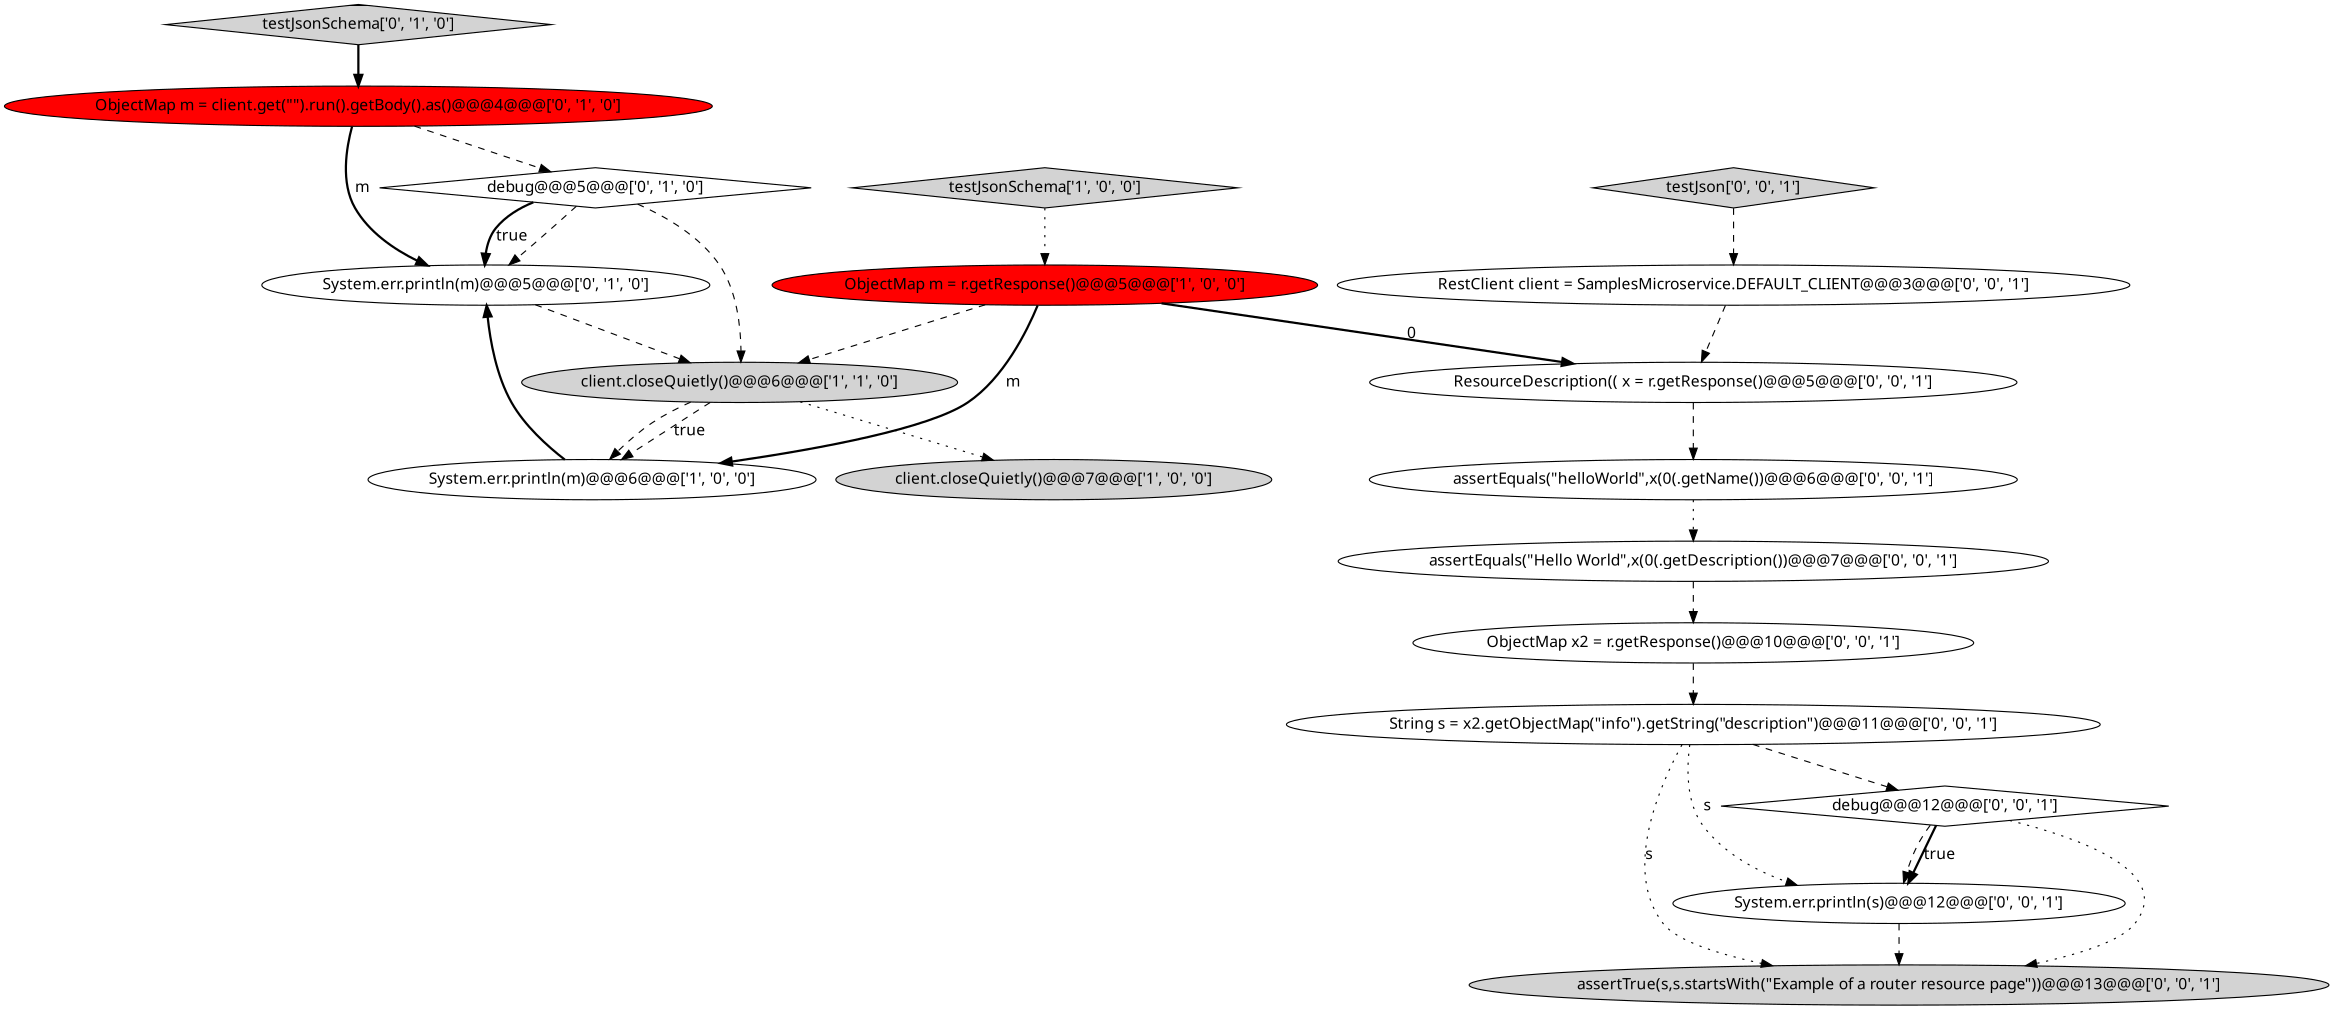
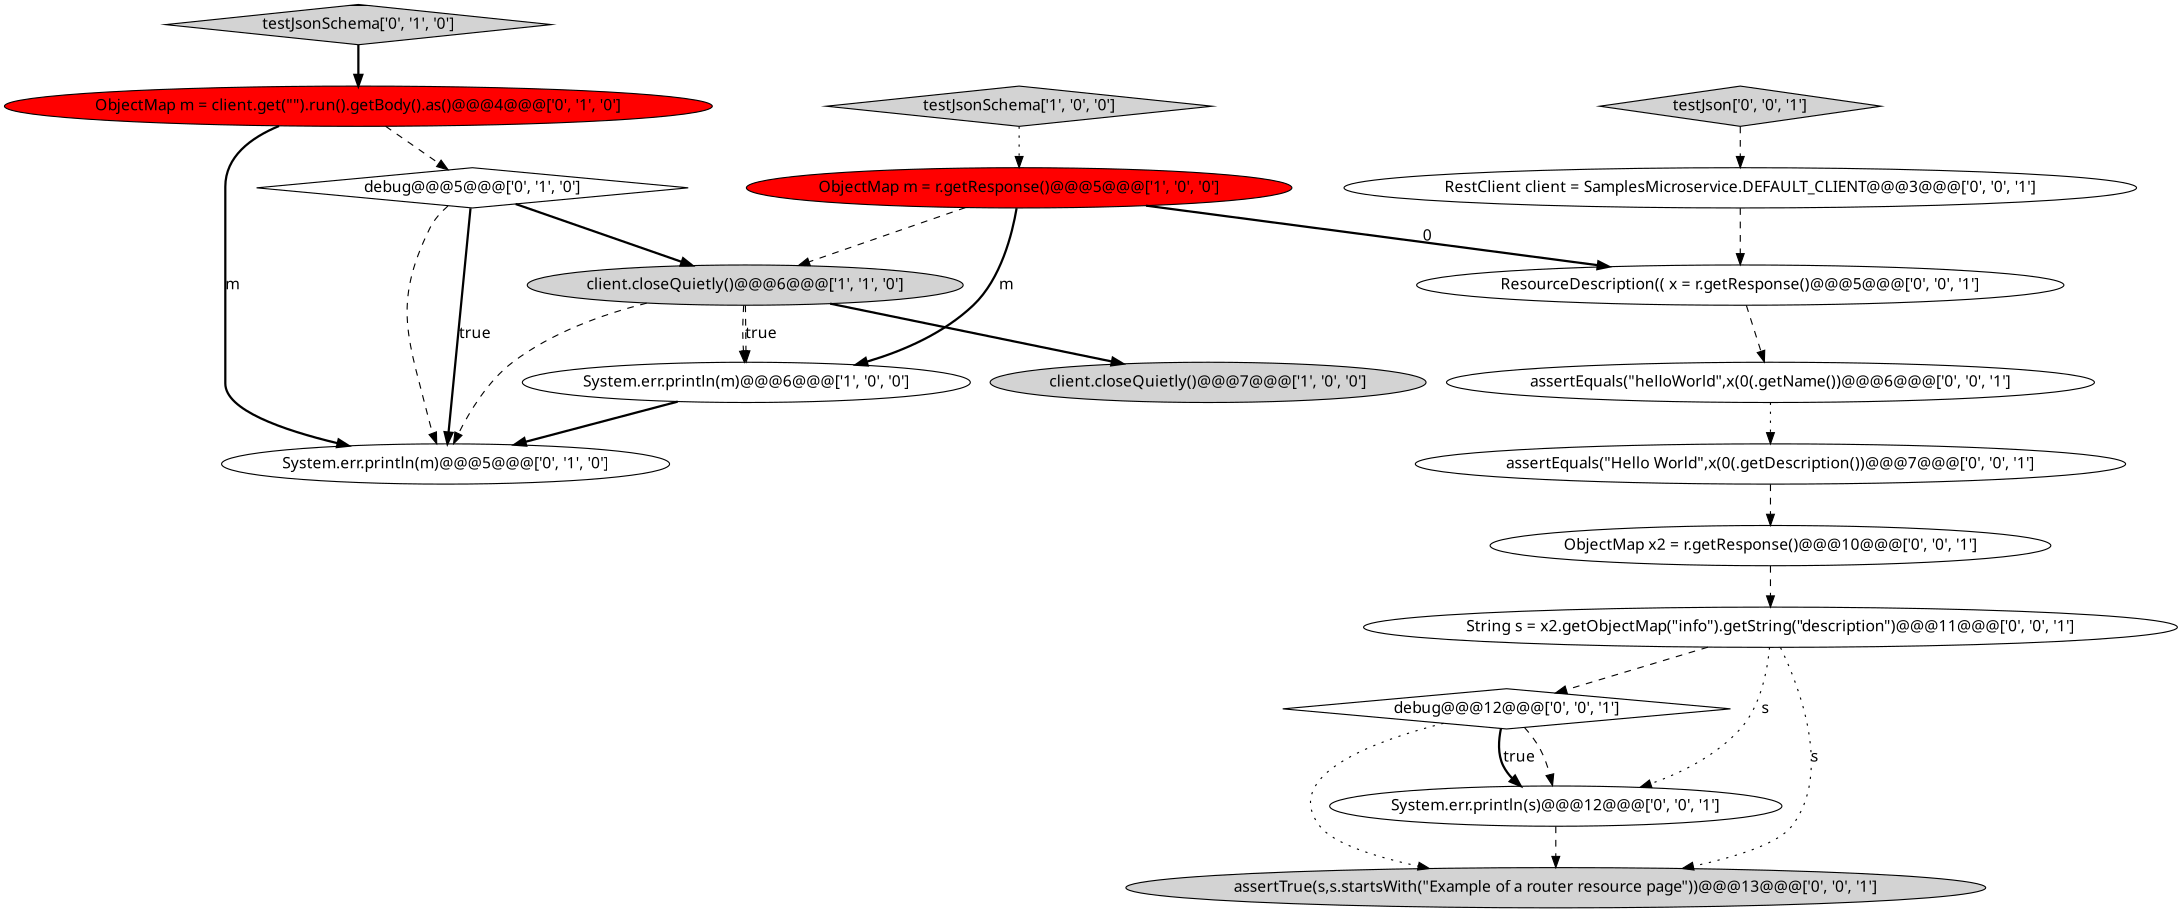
(715, 260) -> (599, 233)
(607, 332) -> (537, 346)
(878, 425) -> (971, 333)
